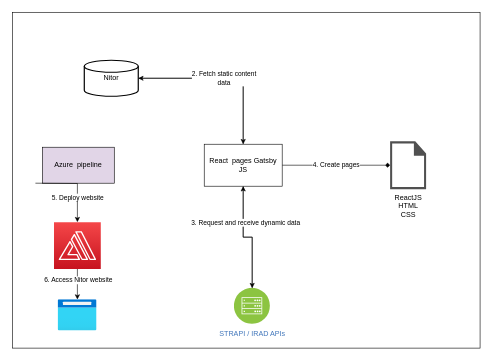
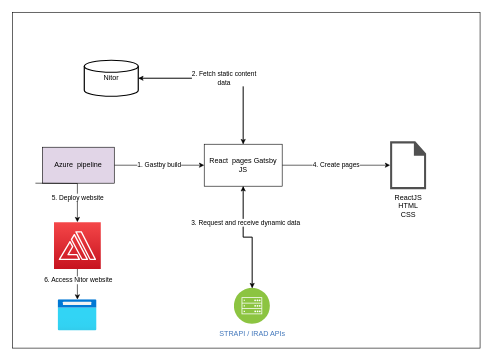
none -> (159, 165)
(384, 165) -> (384, 165)
